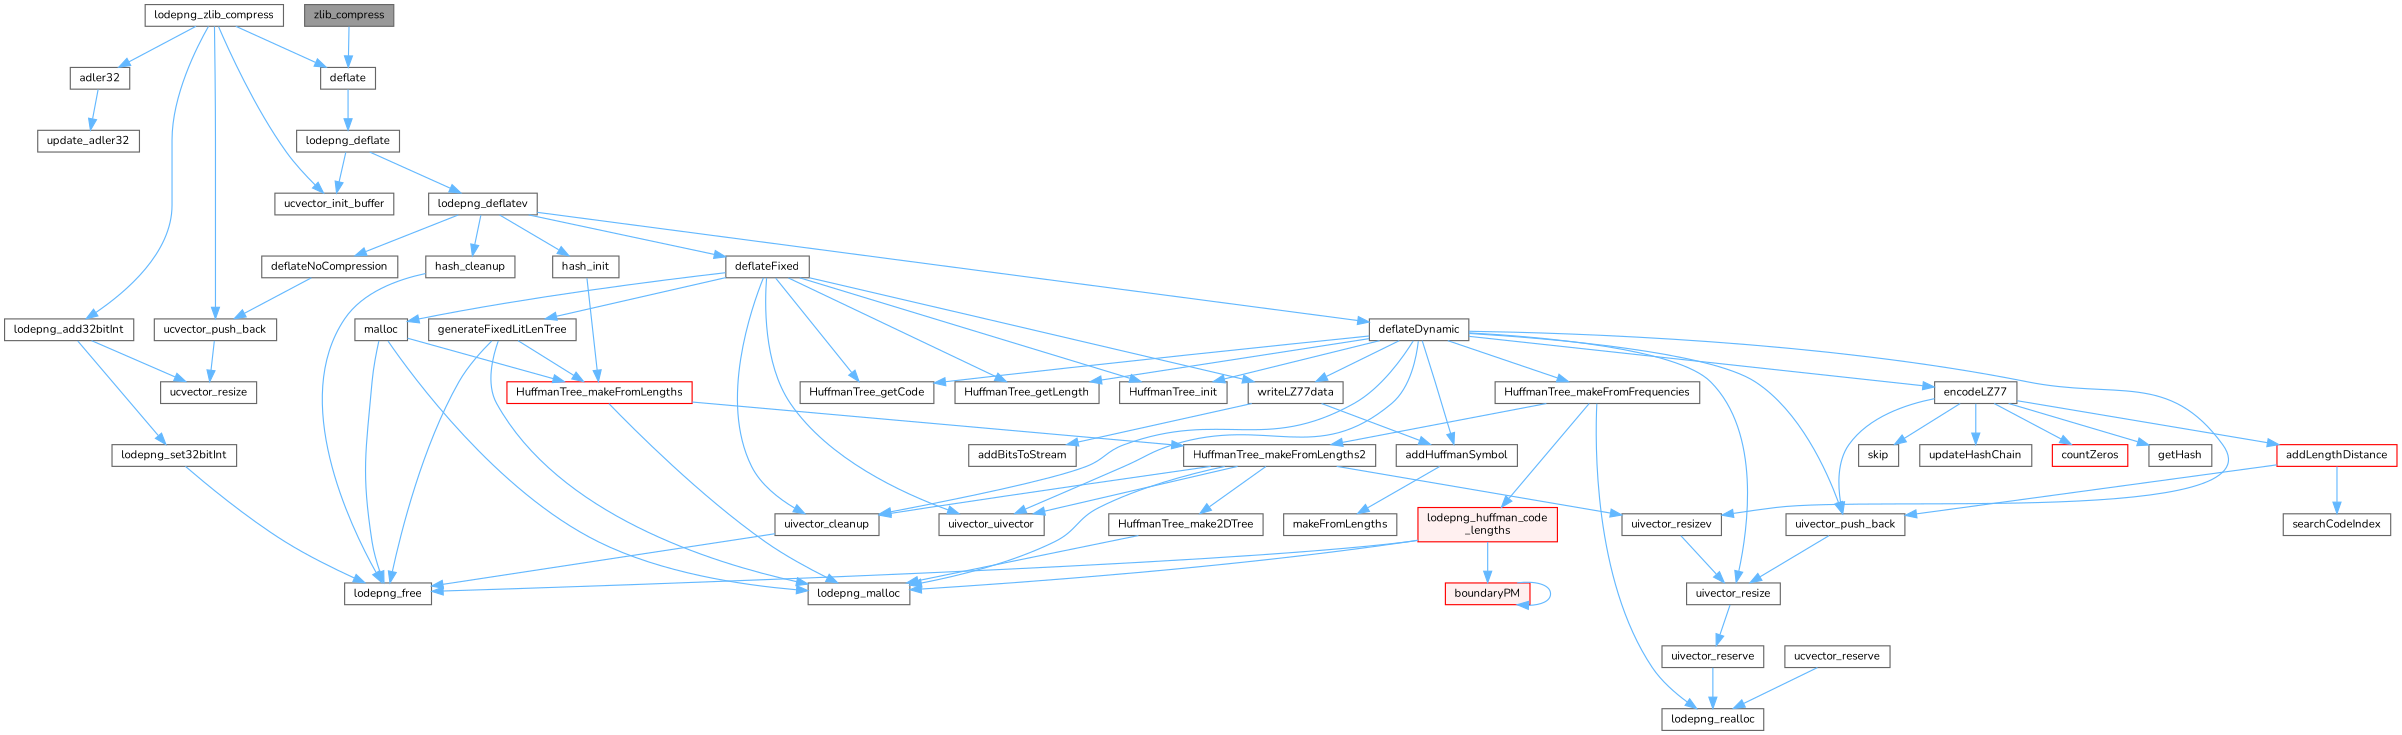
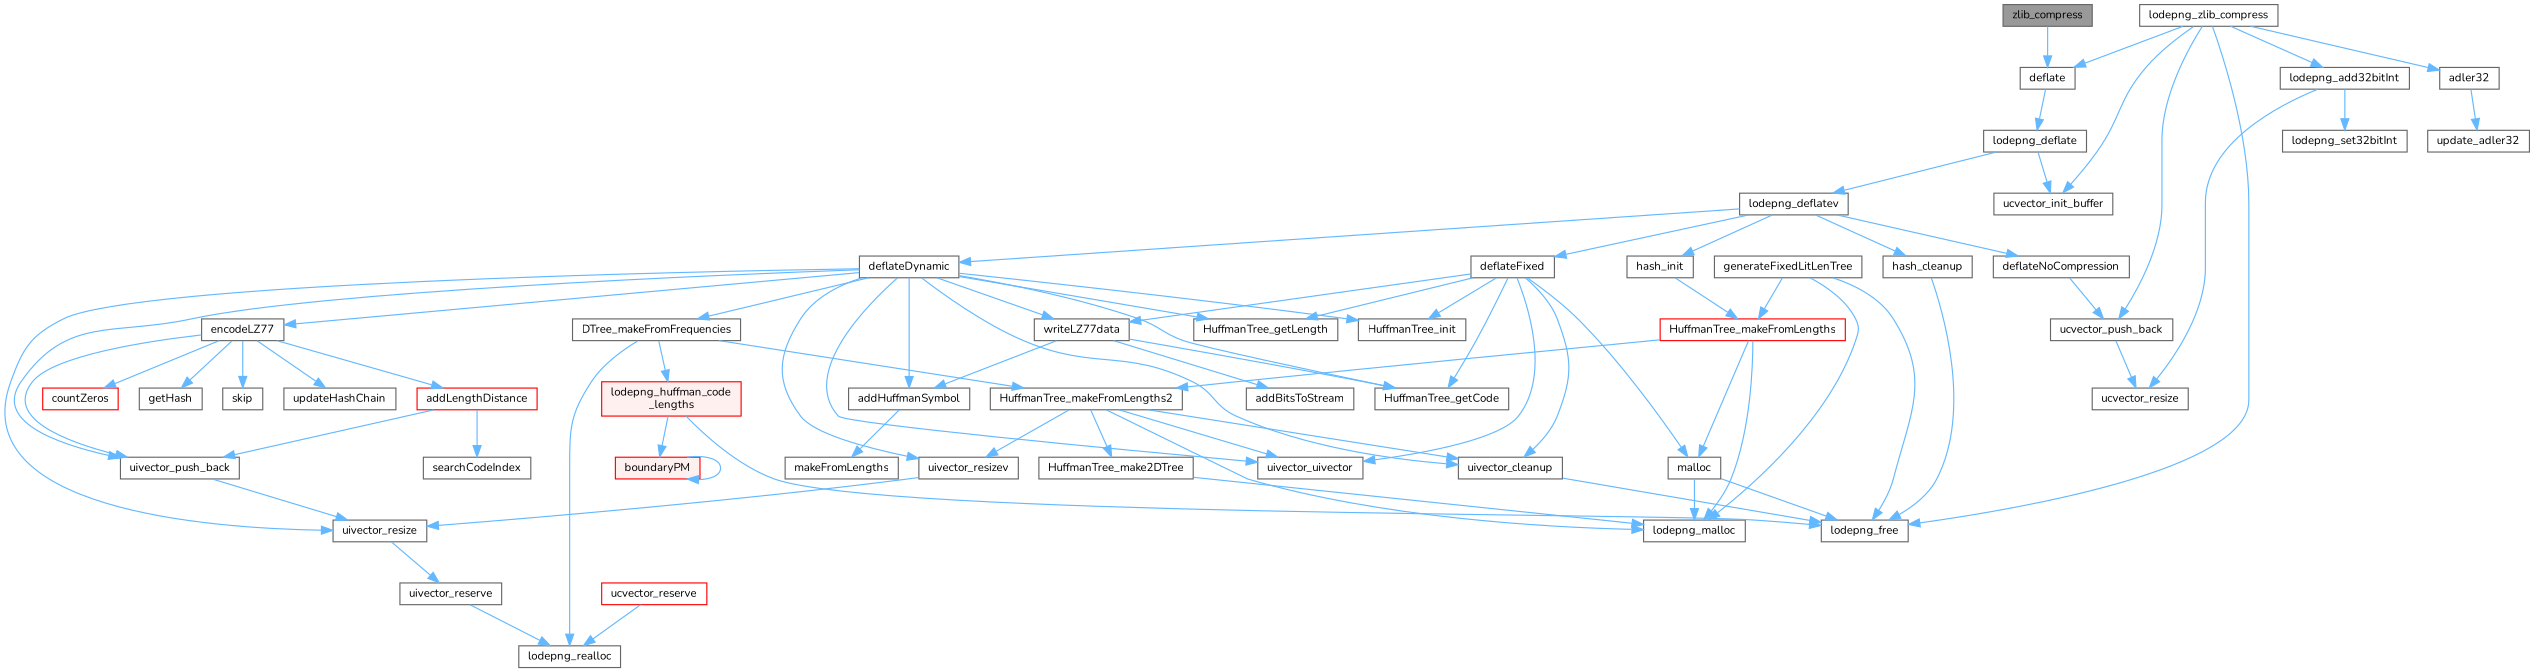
(641, 297) -> none
(484, 359) -> (1726, 393)
none -> (1257, 362)
(1597, 393) -> (657, 330)
(265, 529) -> (2249, 393)
(1170, 569) -> none
(1837, 657) -> (654, 594)
